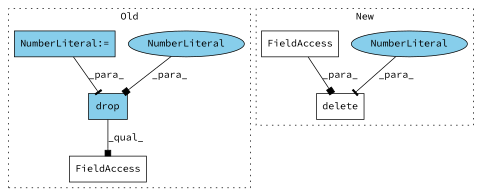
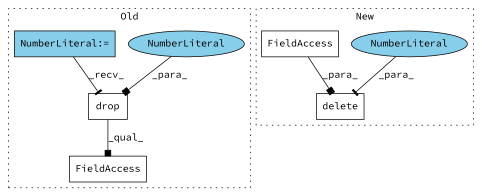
(106, 75) -> (106, 75)
(108, 106) -> (108, 106)
